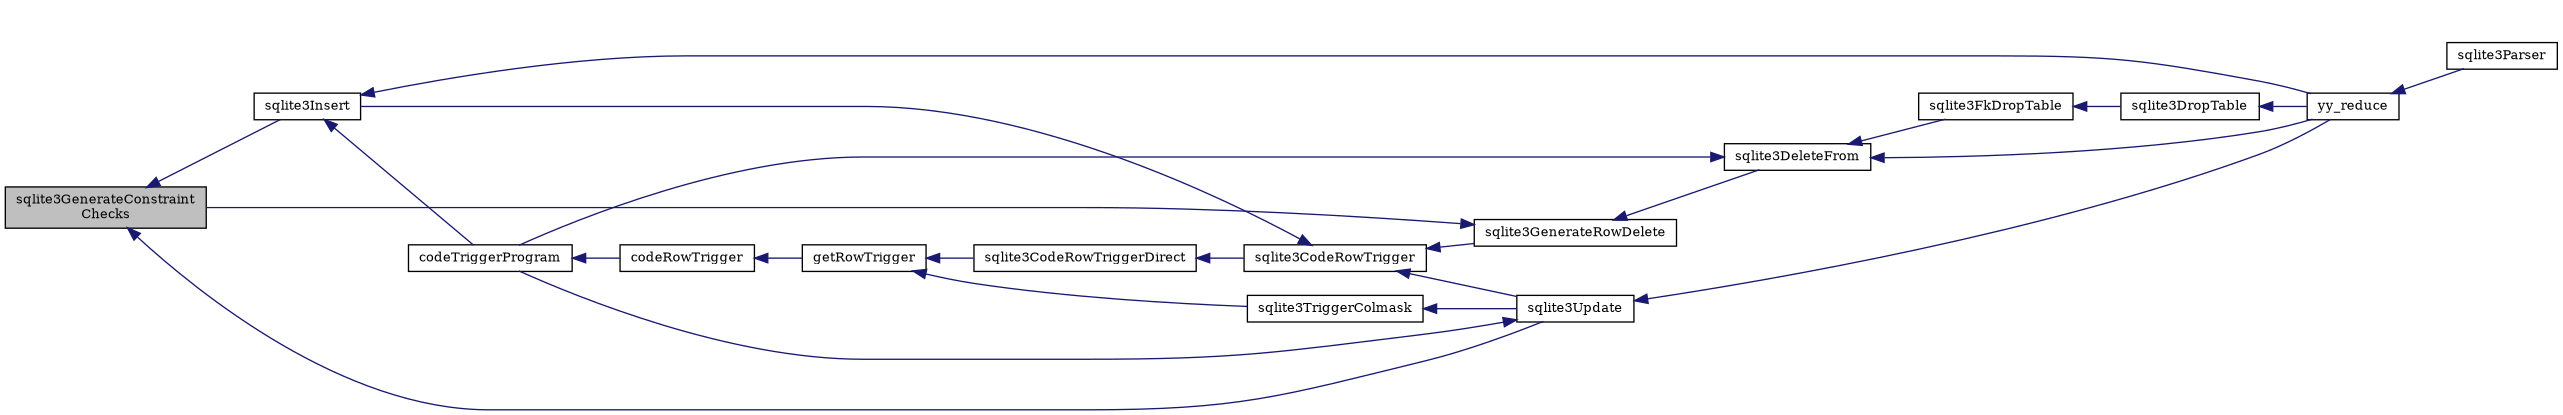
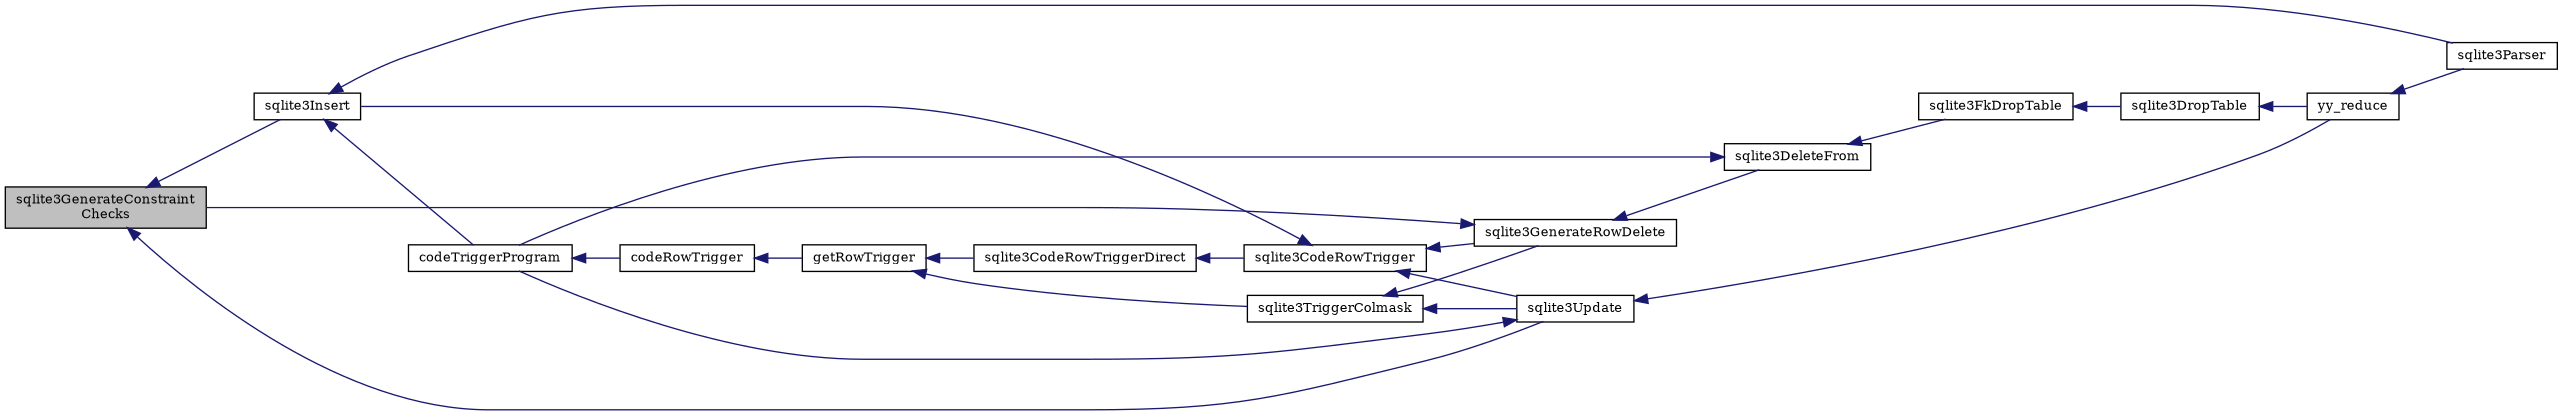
(1343, 56) -> (1392, 5)
(2100, 150) -> none
none -> (1468, 270)
